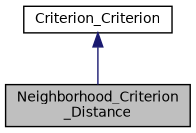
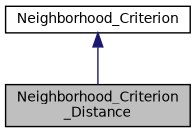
(98, 20) -> (98, 20)
